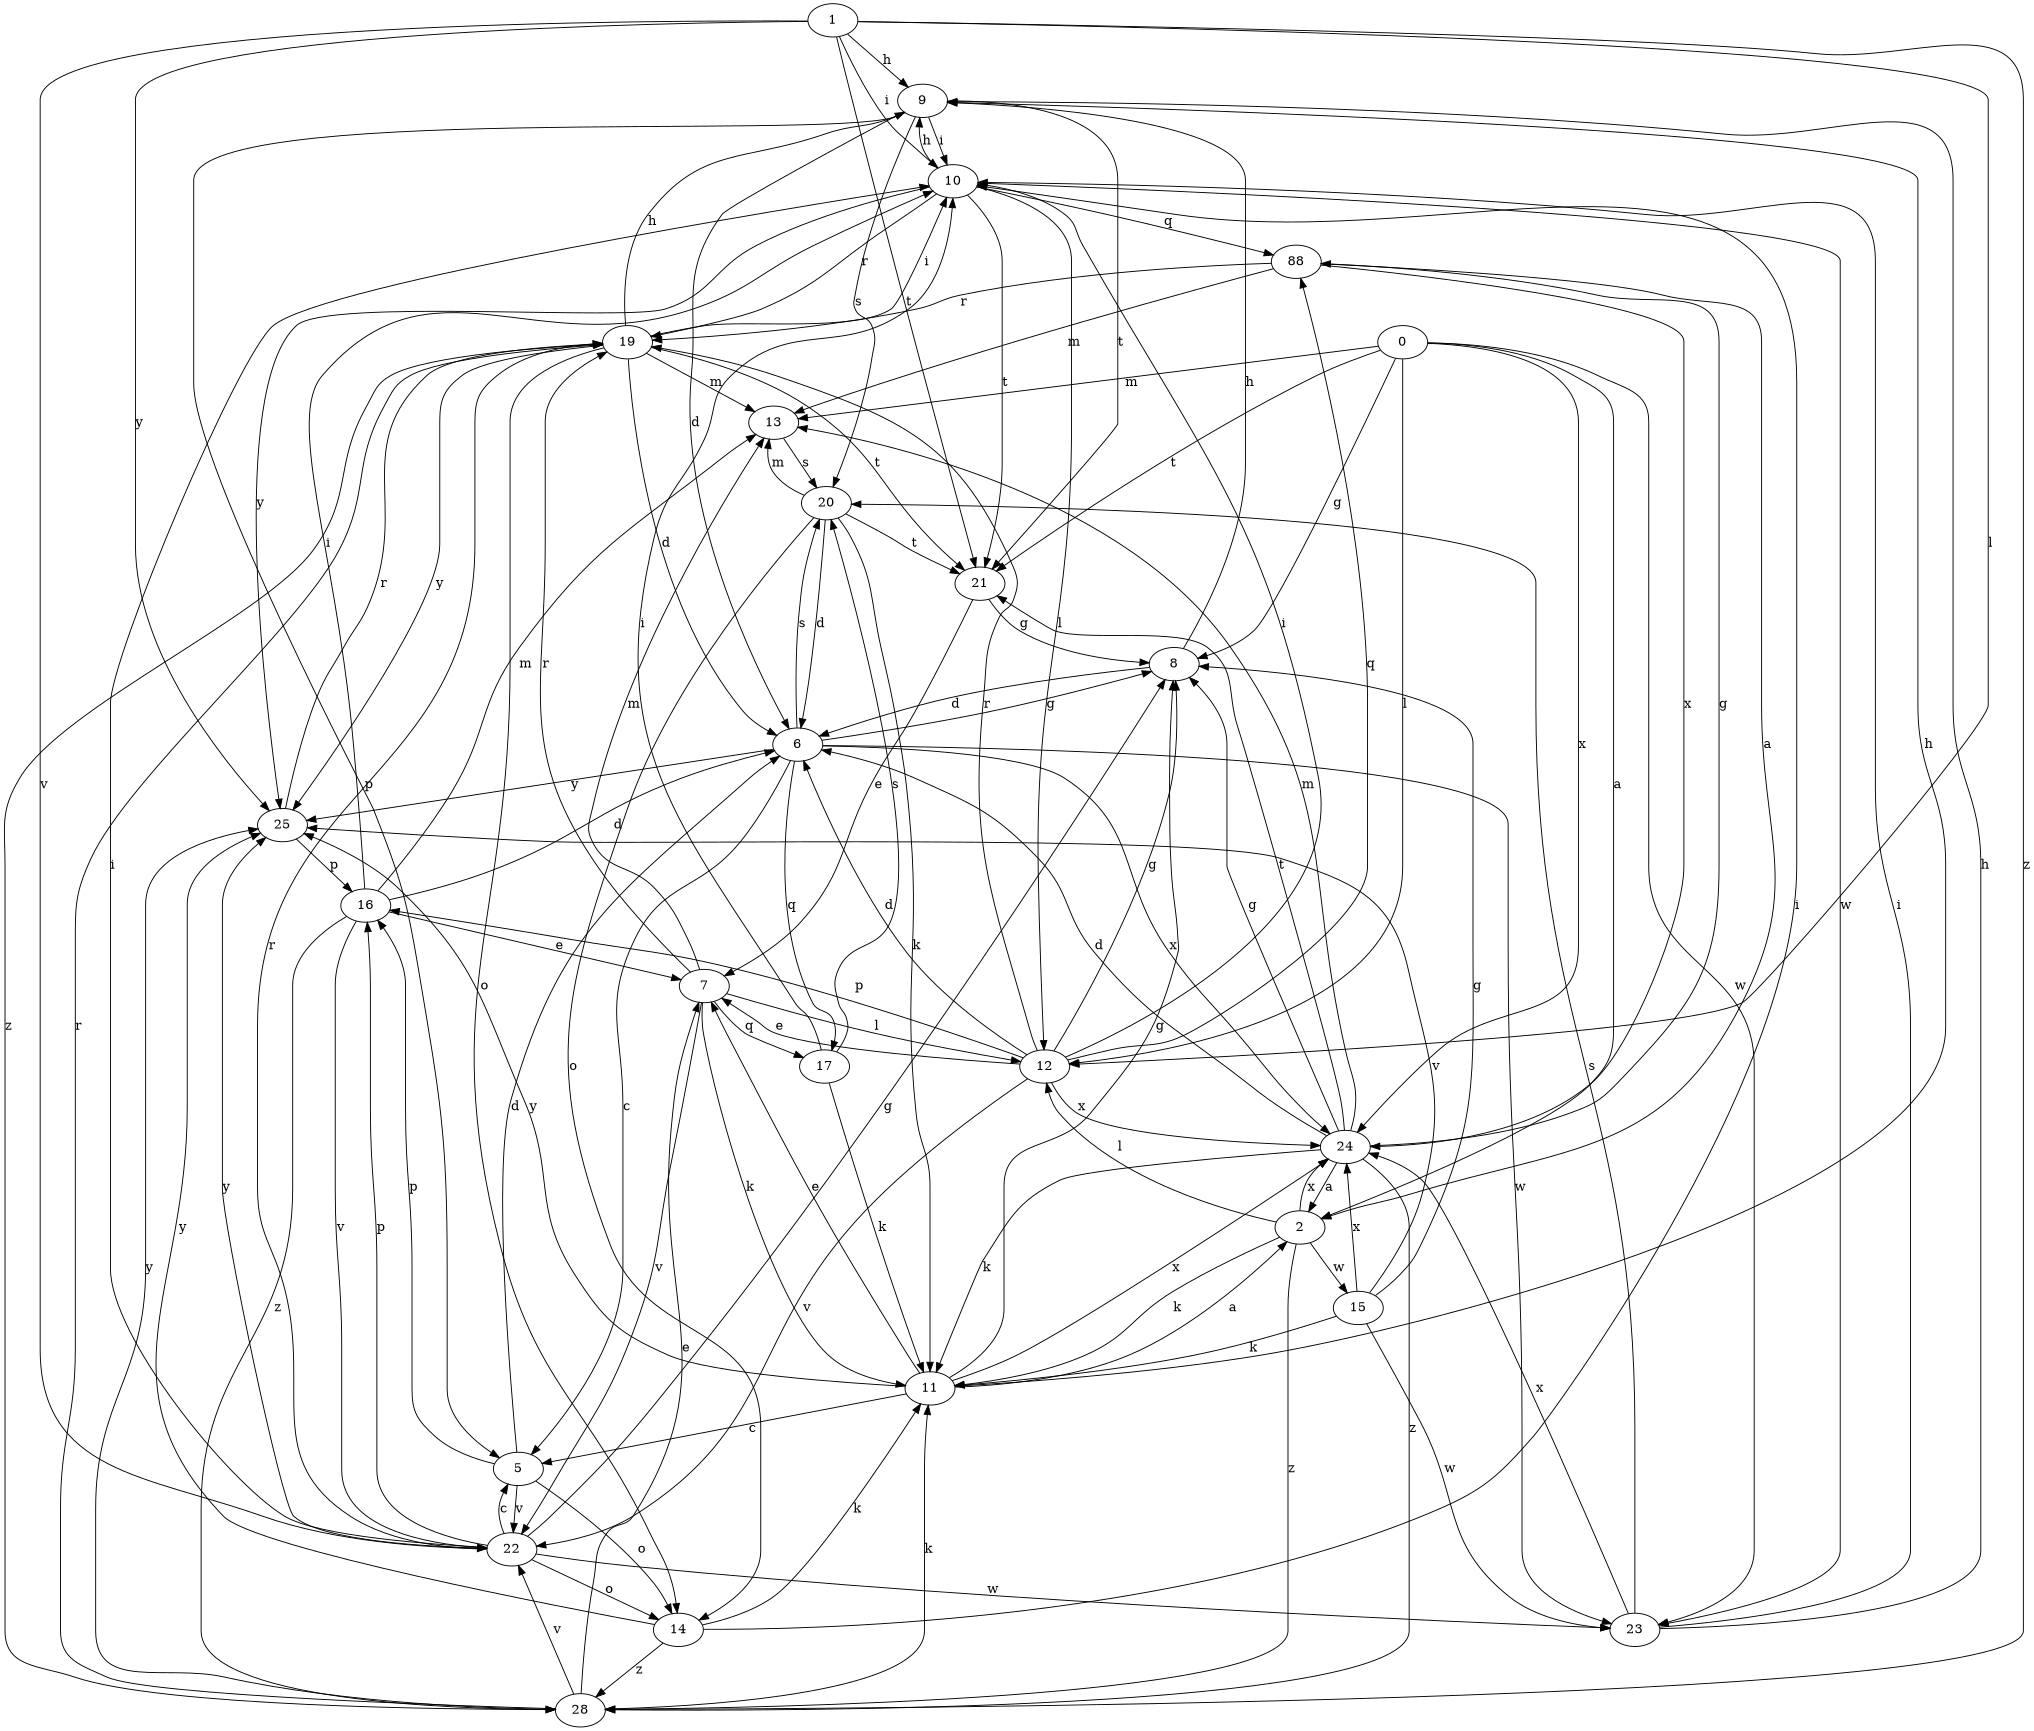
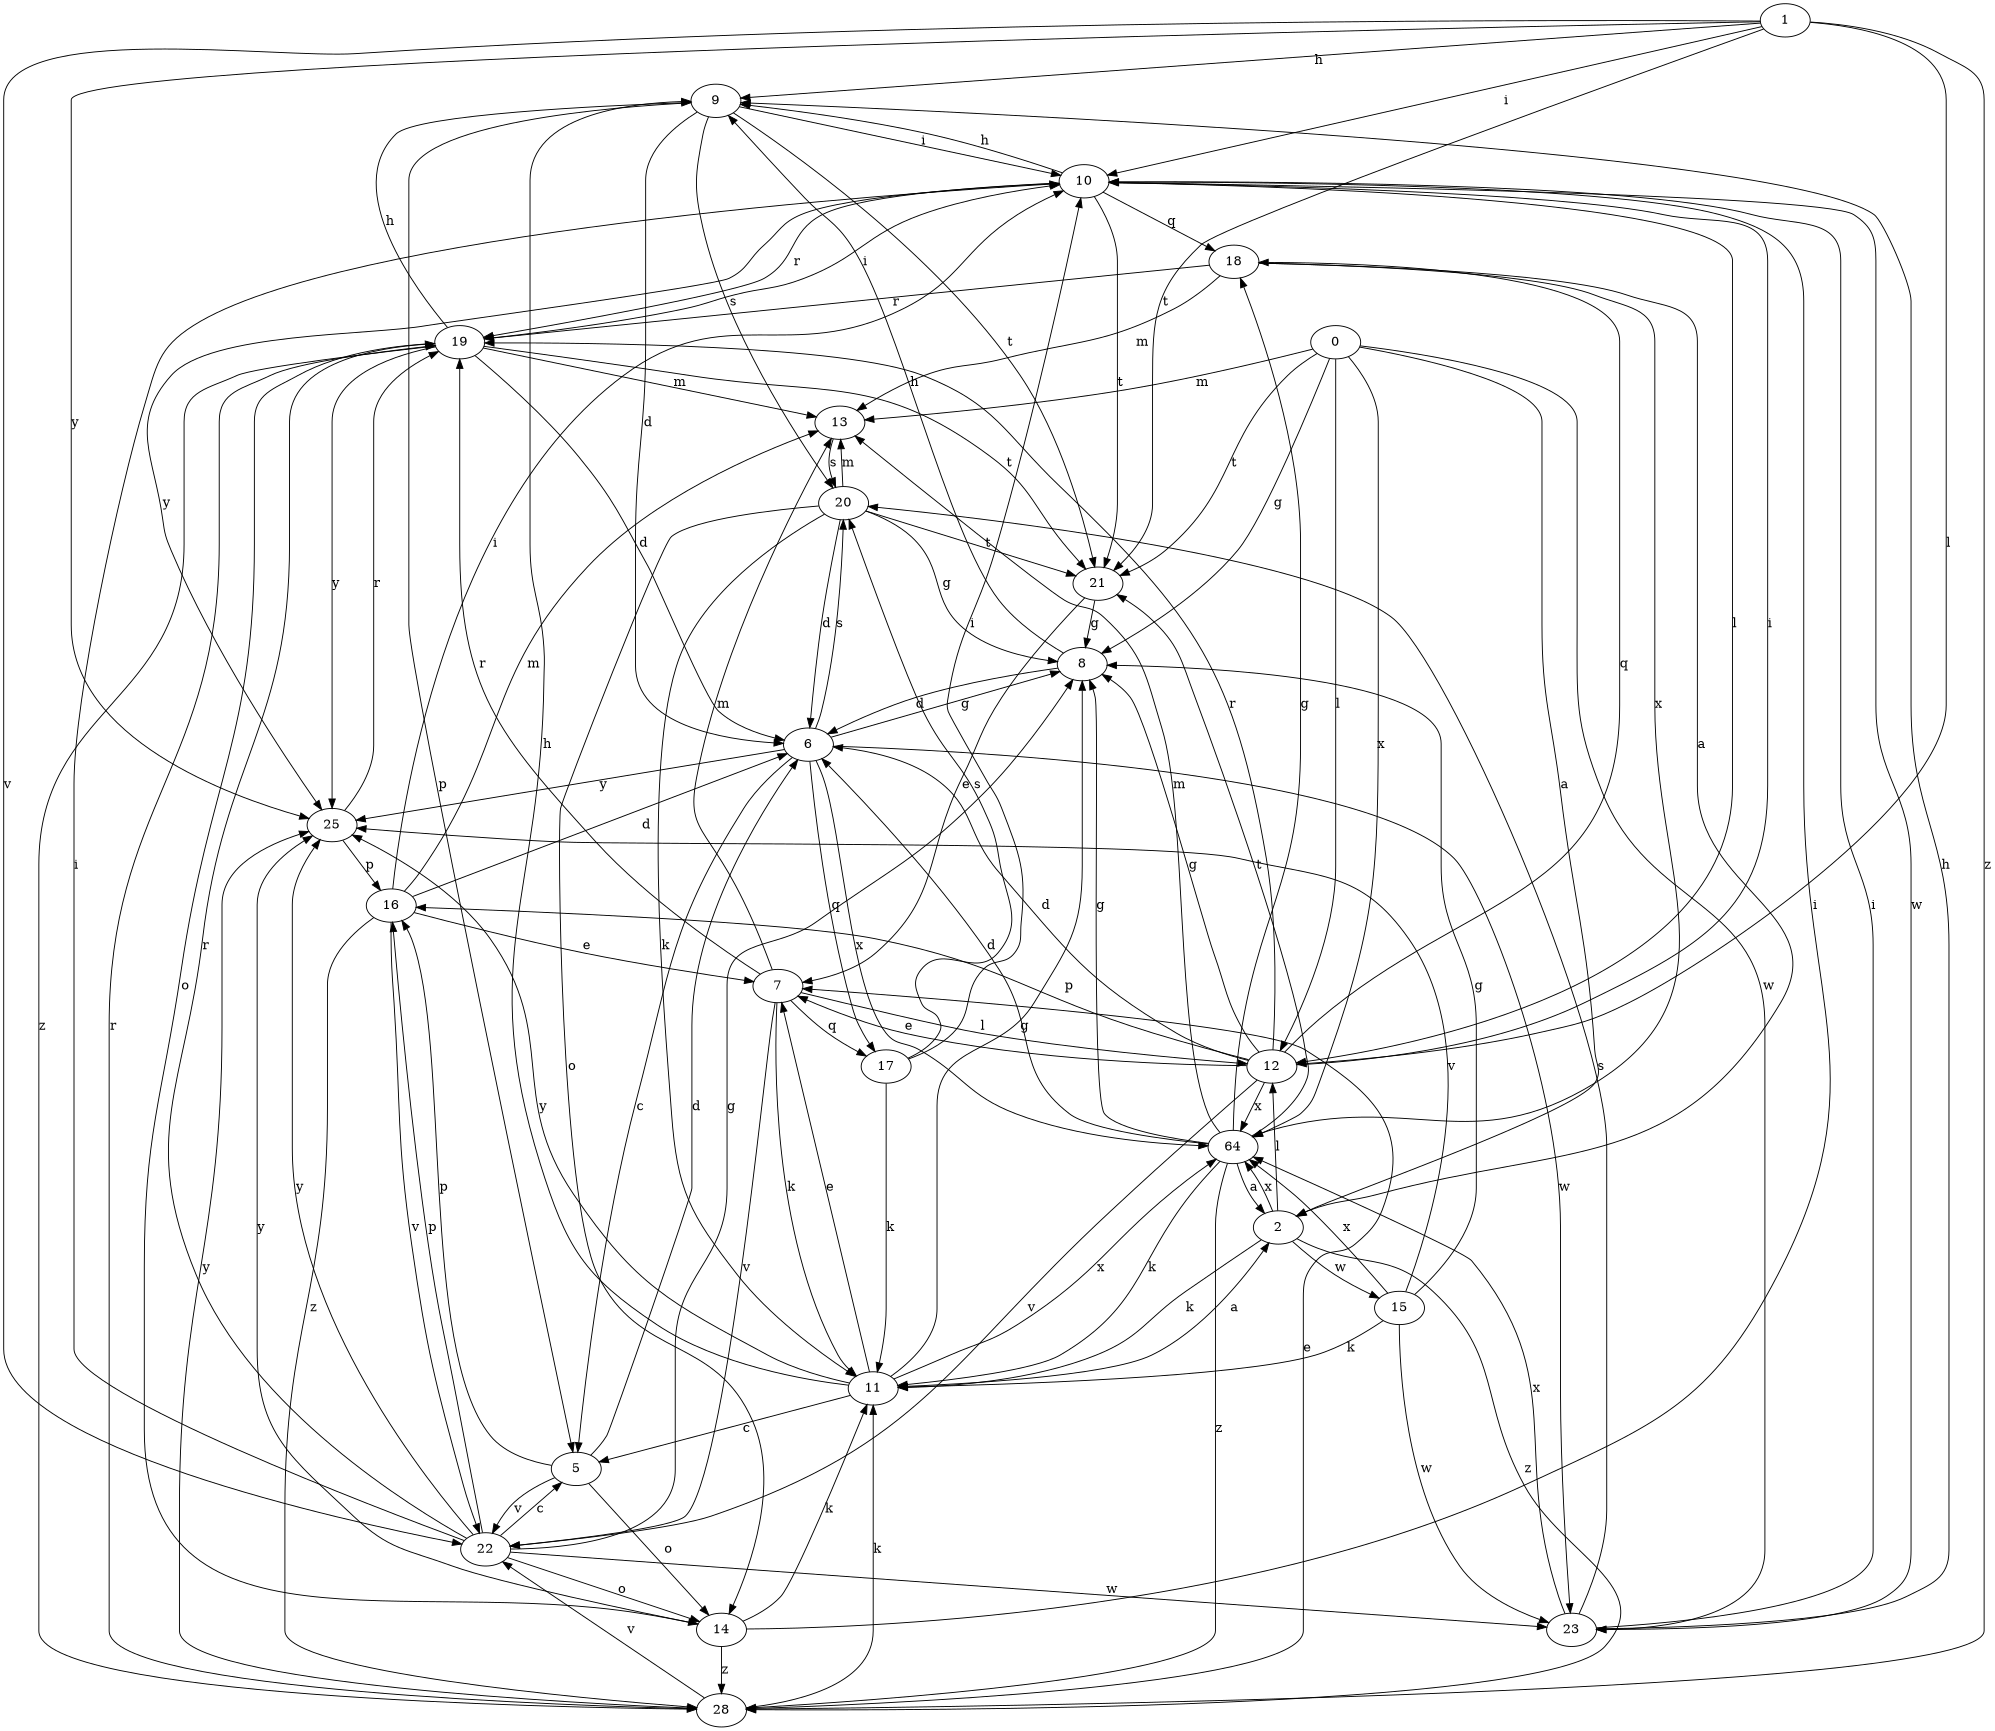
(1296, 262) -> (1234, 262)
none -> (944, 601)
(1345, 1147) -> (1233, 1147)
